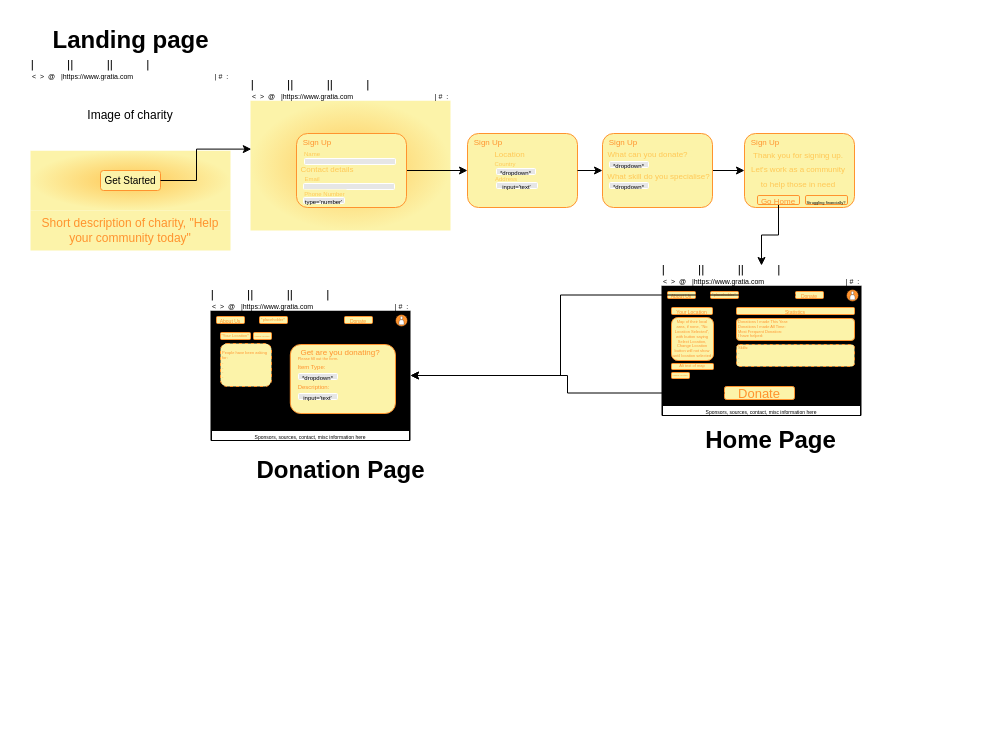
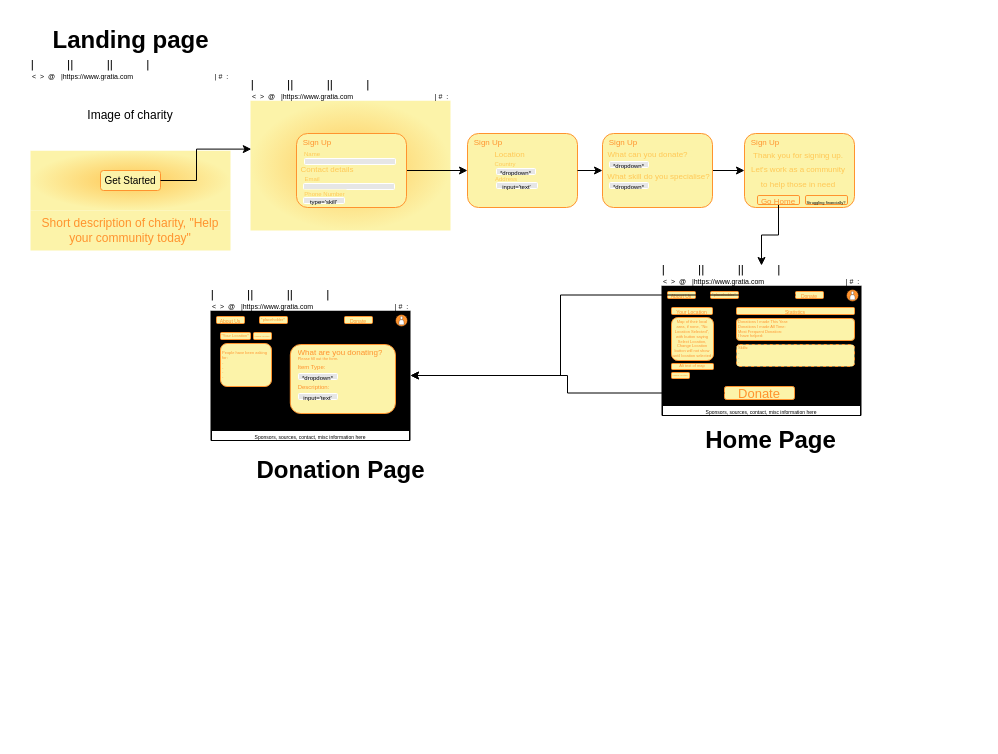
(324, 201) -> (324, 201)
(341, 353) -> (341, 353)
(246, 365) -> (246, 365)
